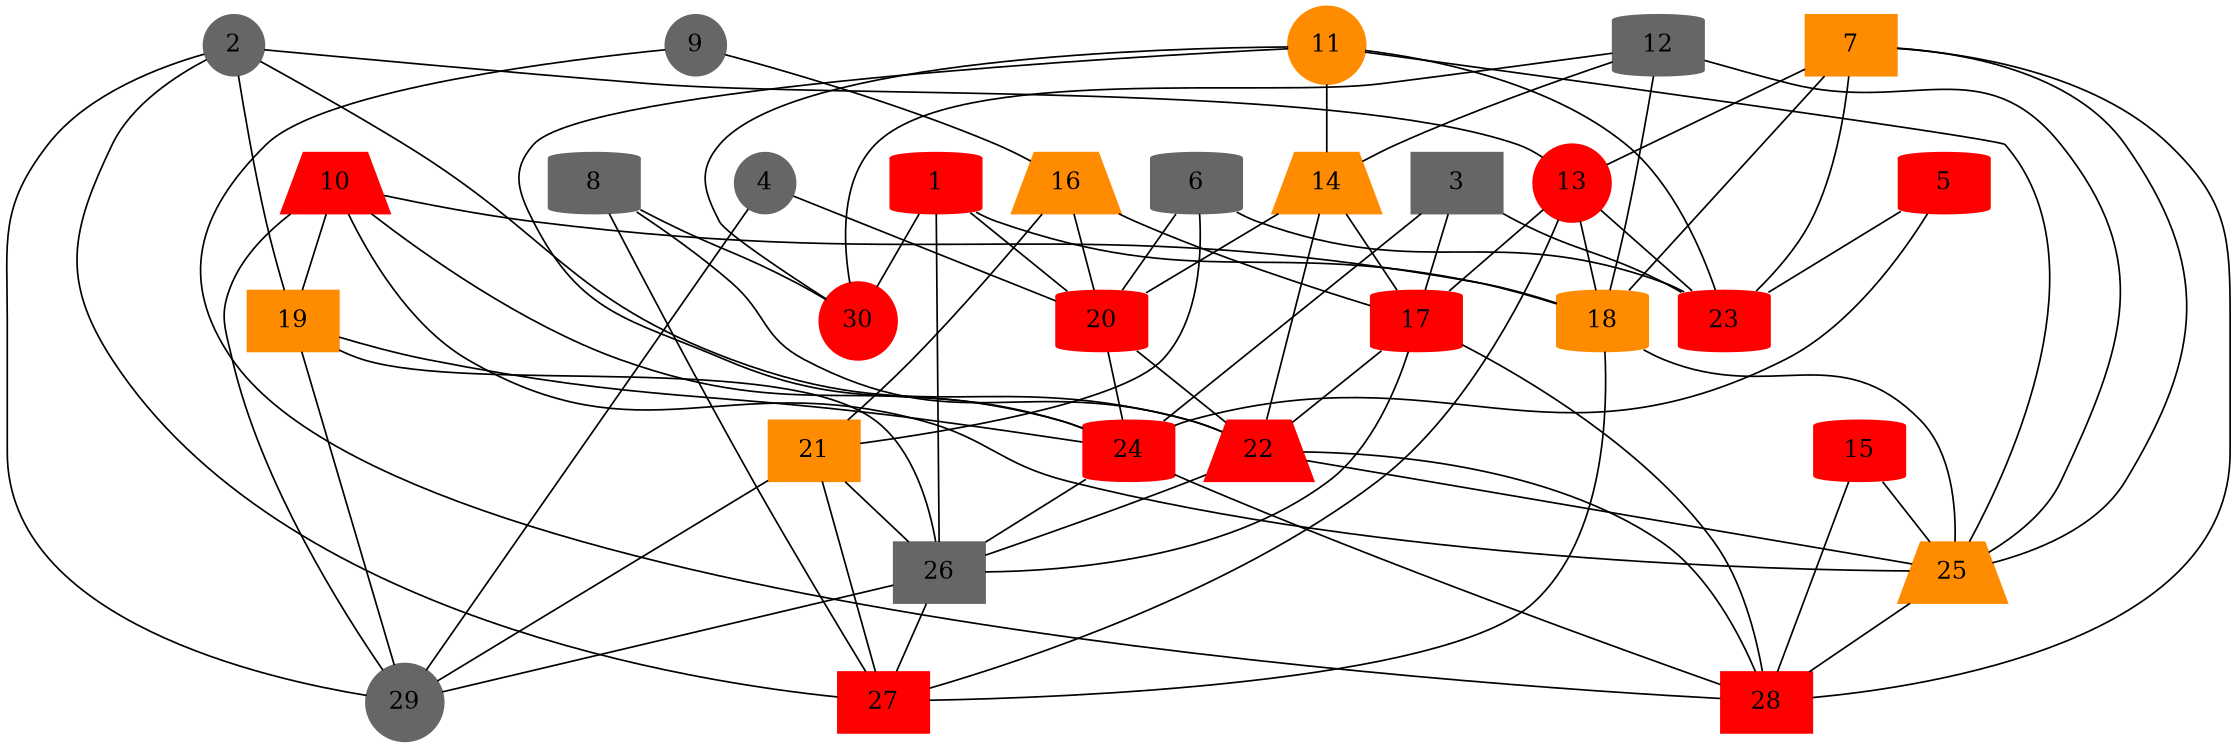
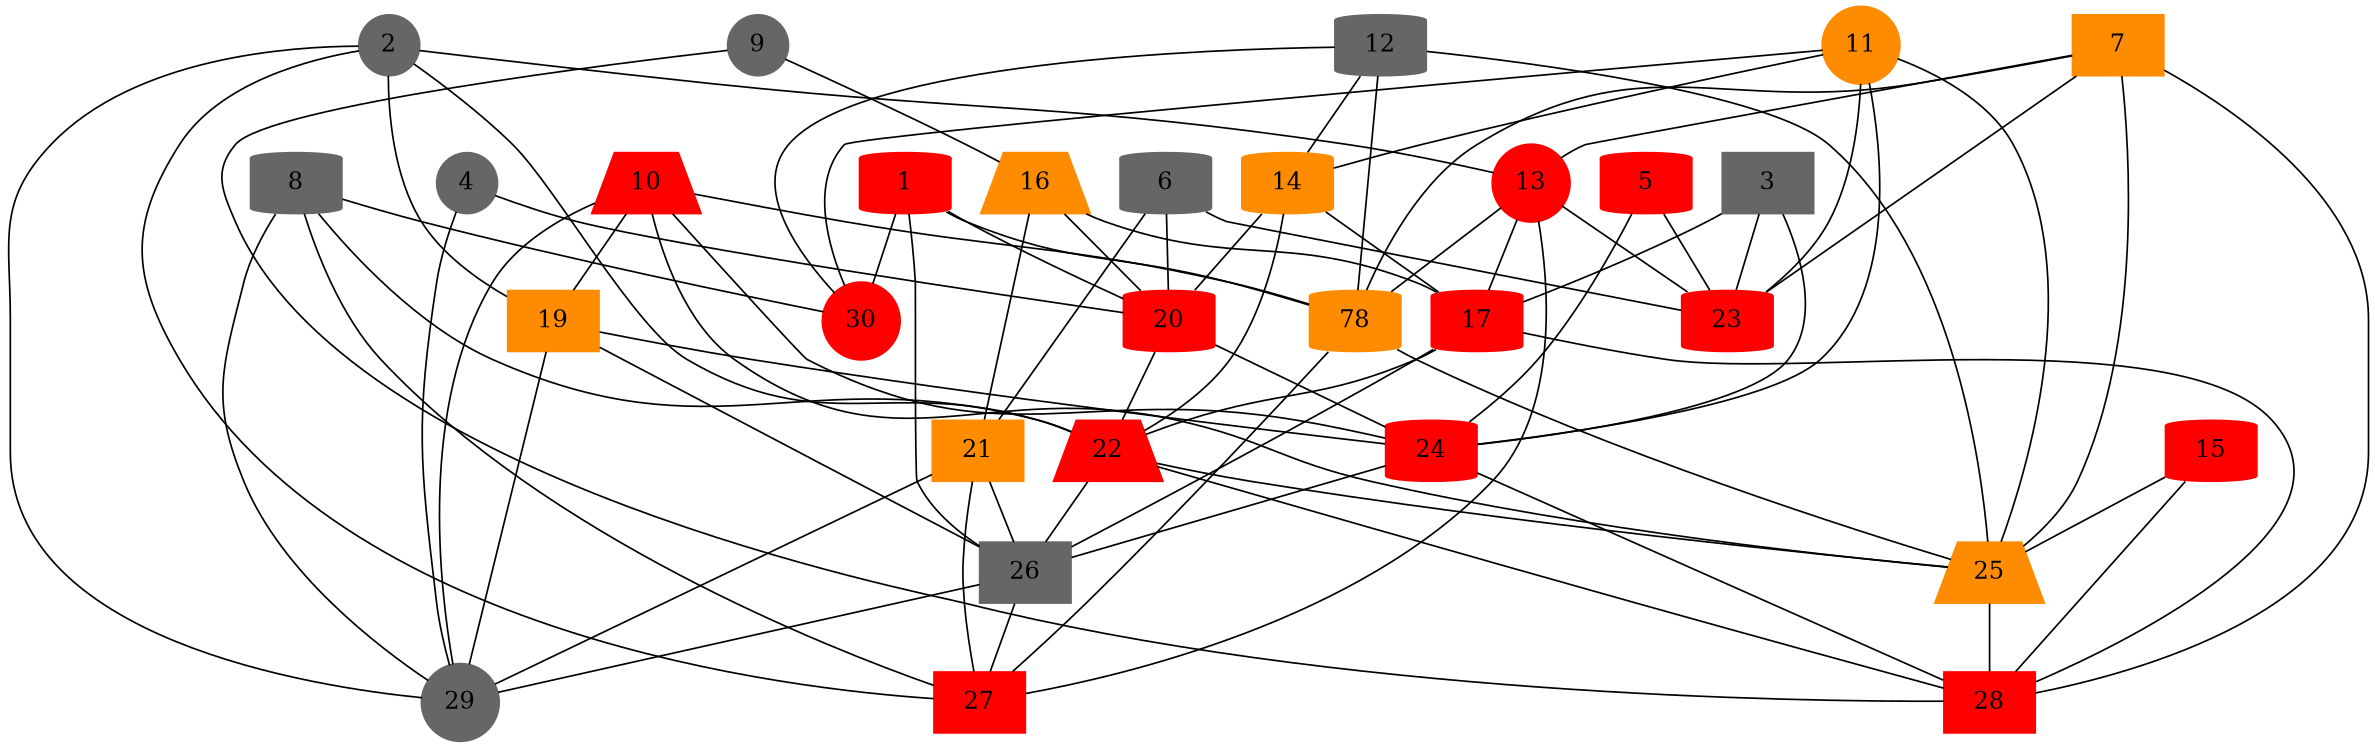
(1327, 183) -> (1288, 183)
(1603, 321) -> (1355, 321)
none -> (243, 479)
